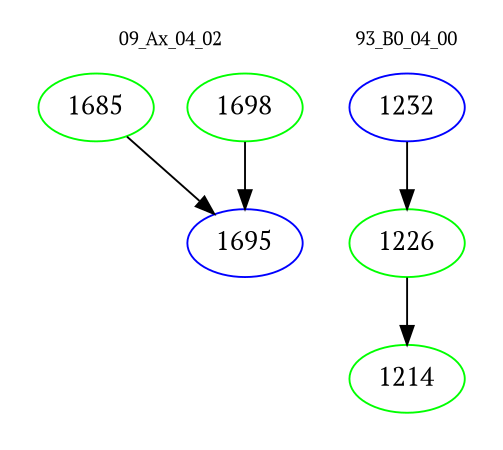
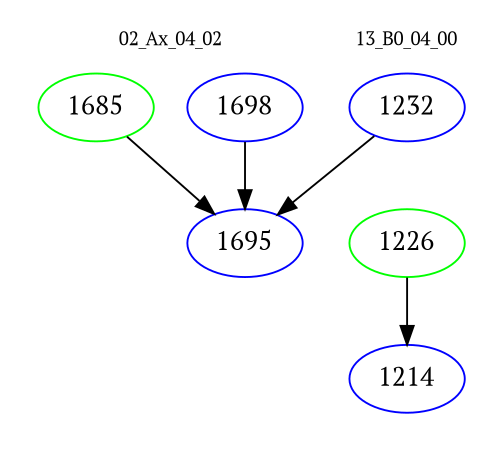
(171, 41) -> (171, 41)
(407, 41) -> (407, 41)
(245, 107) -> (245, 107)
(407, 166) -> (346, 159)
(407, 379) -> (407, 379)
